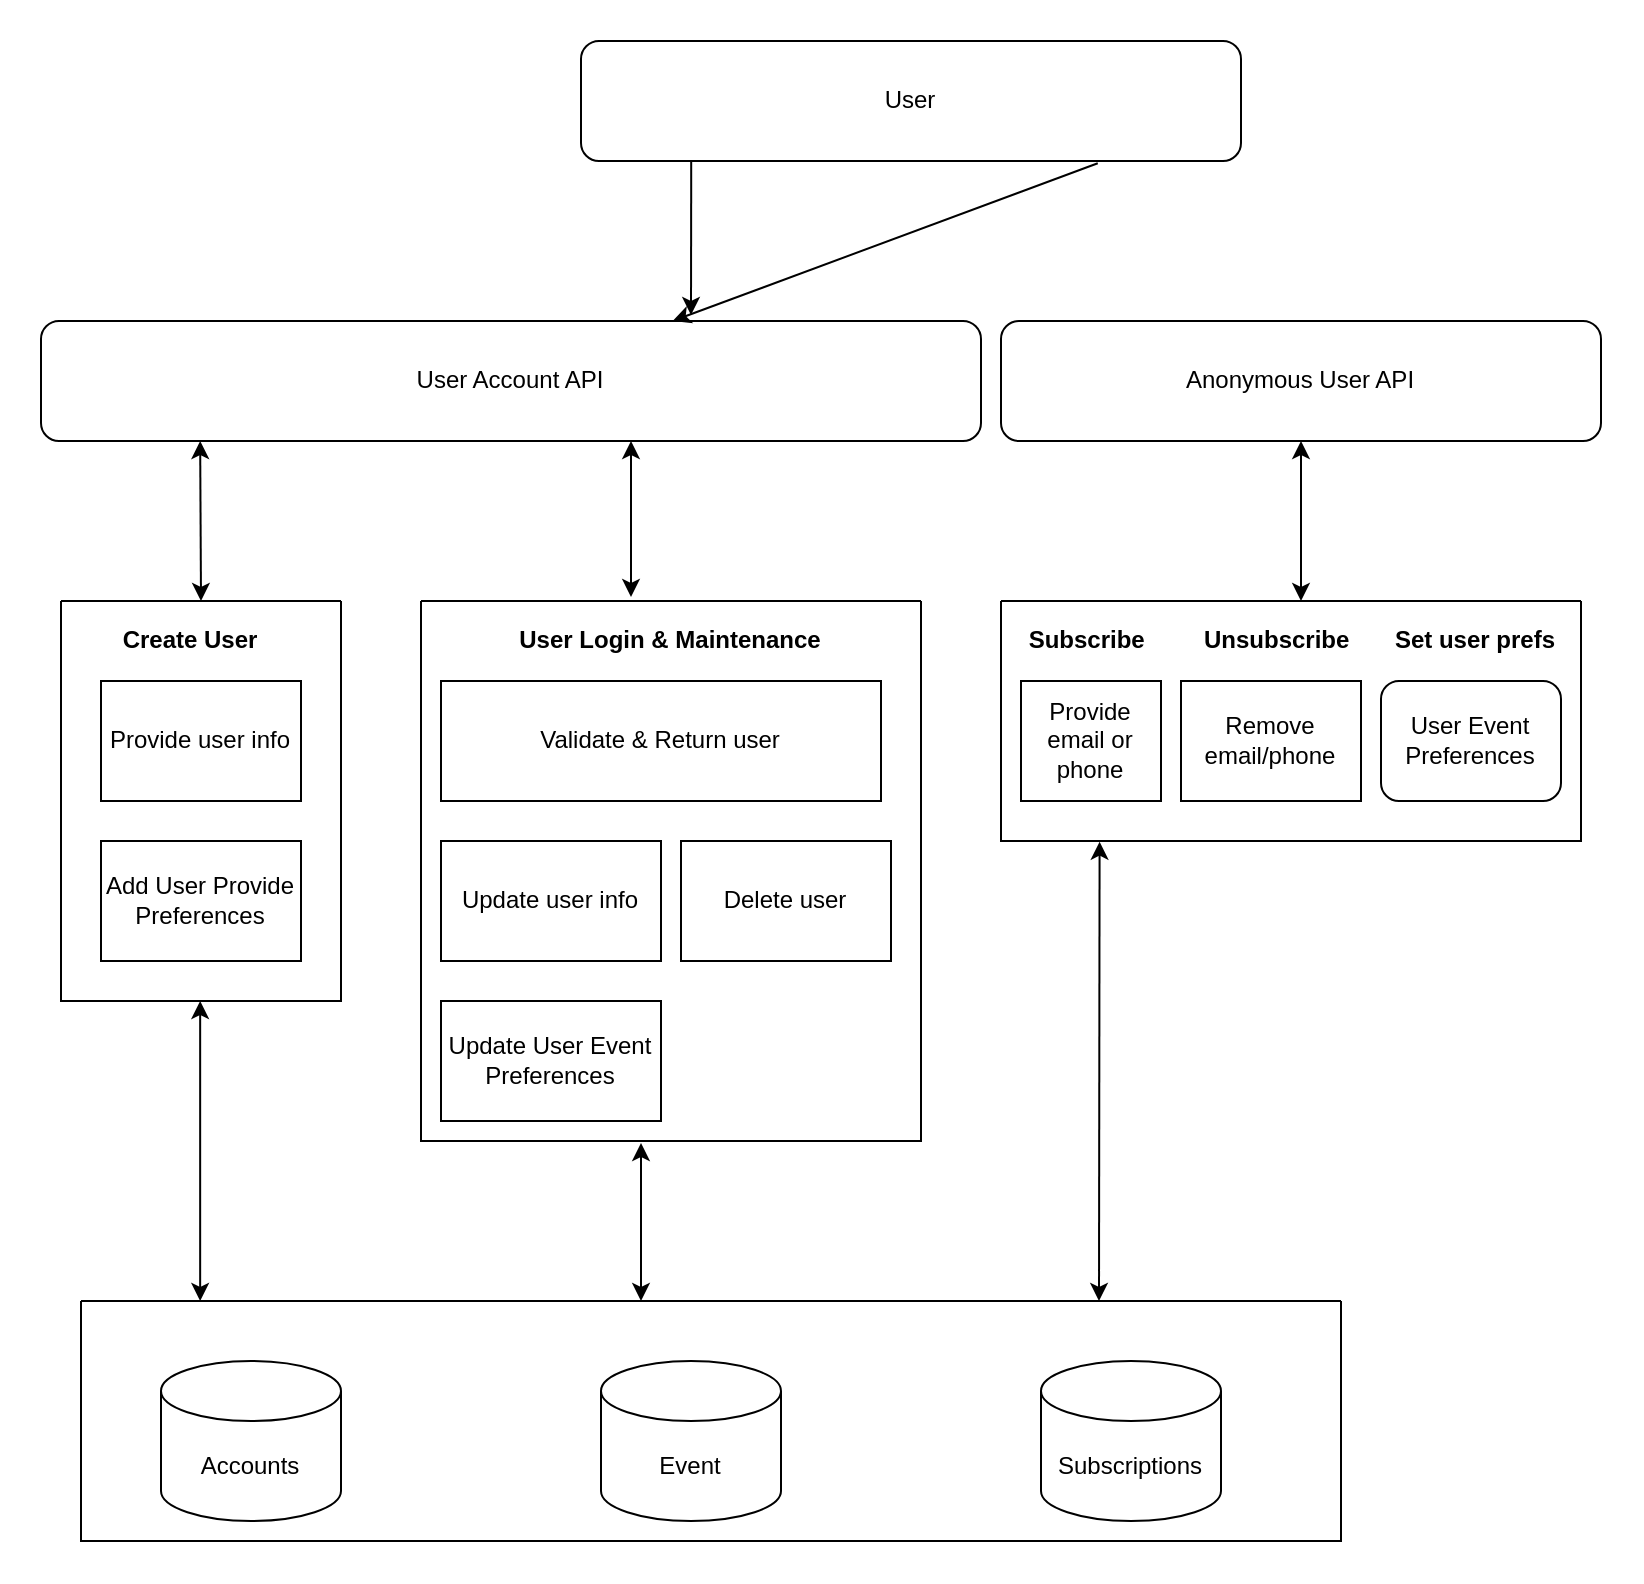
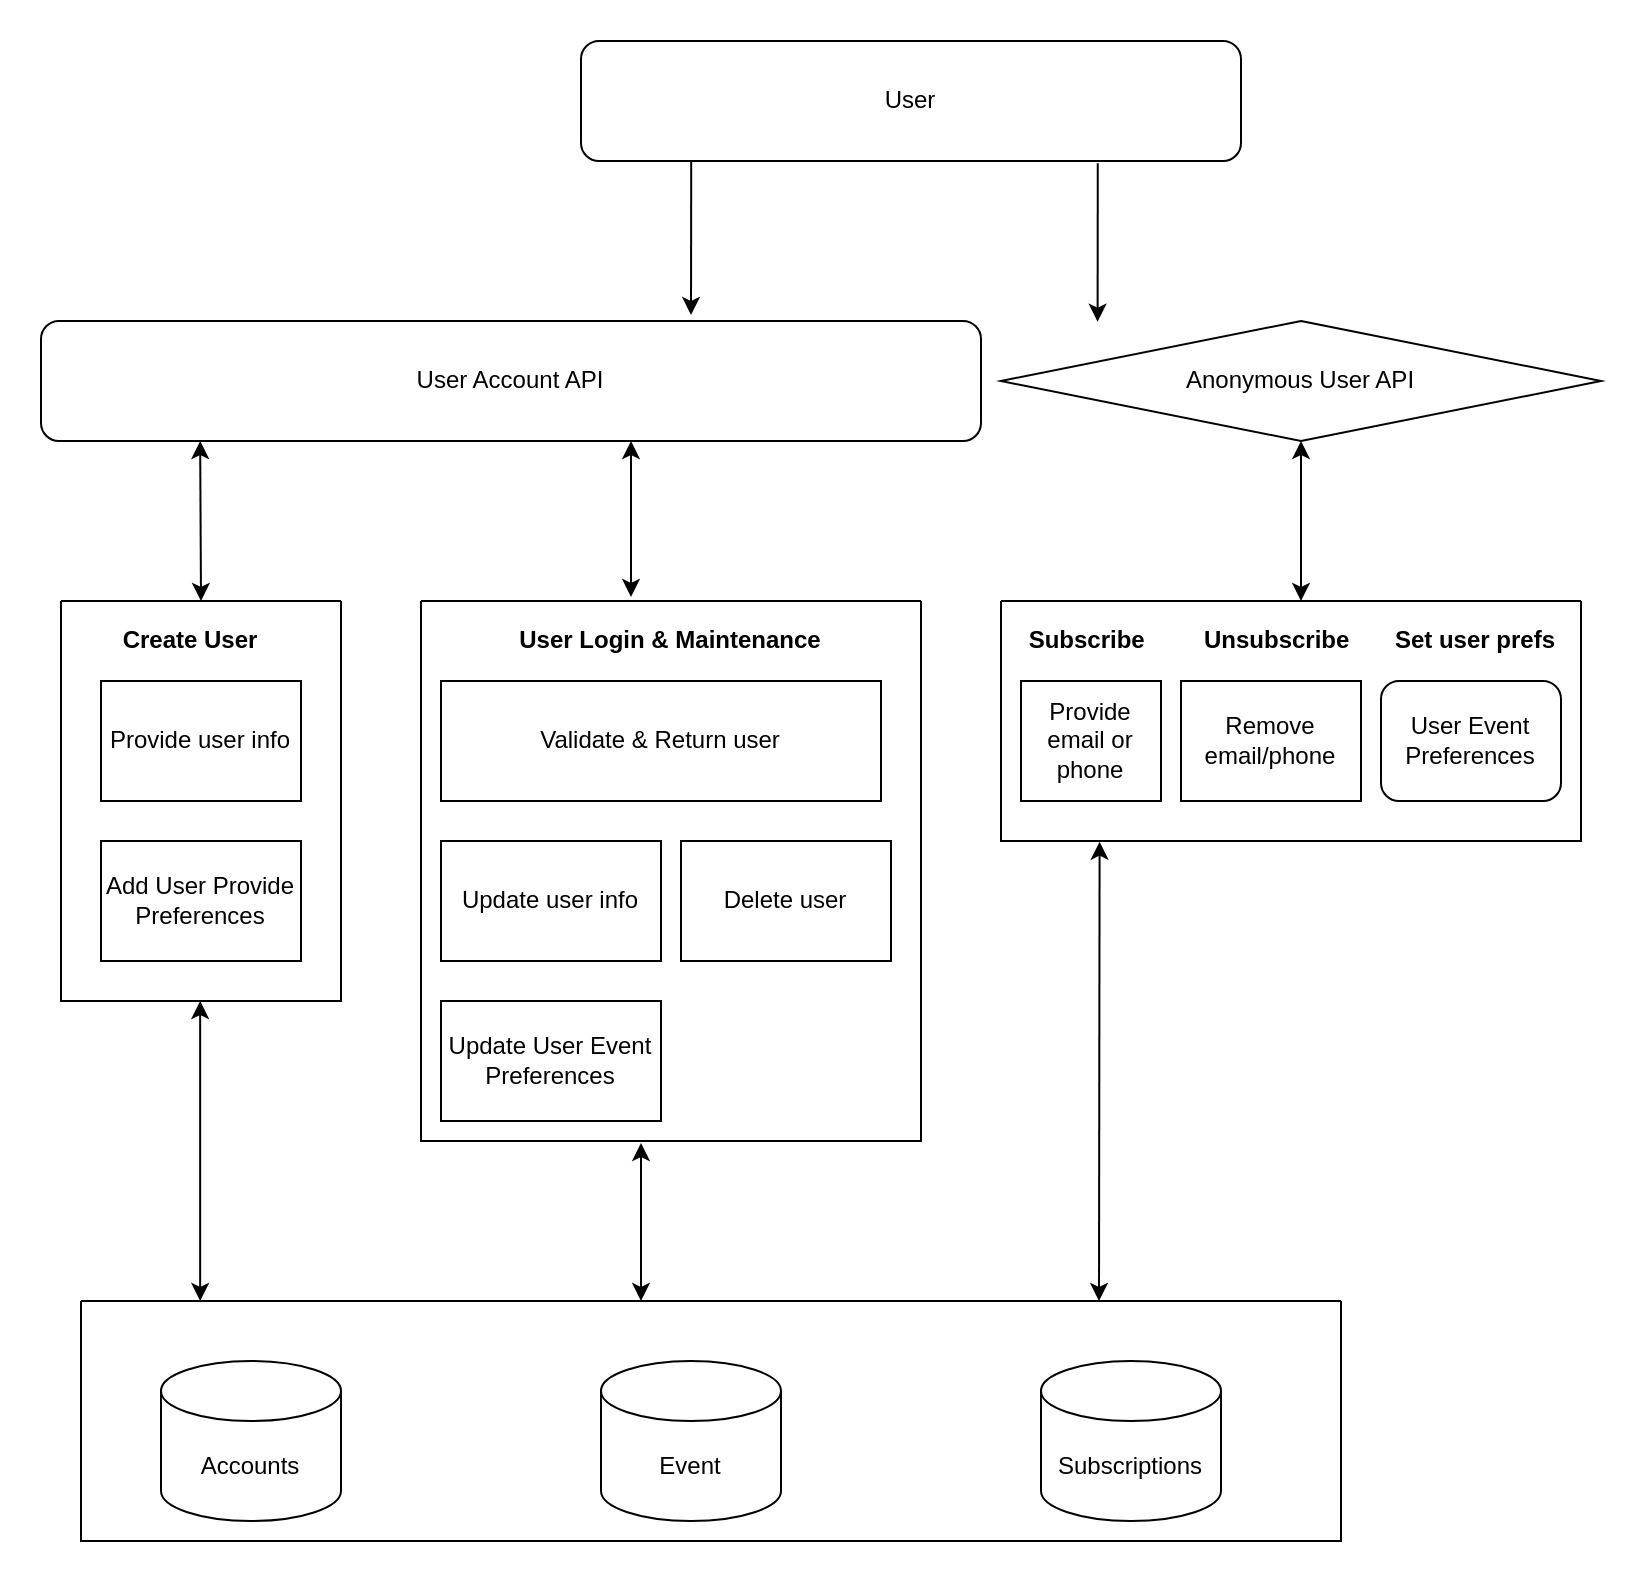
(891, 240) -> (1098, 236)
(1301, 381) -> (1301, 381)
